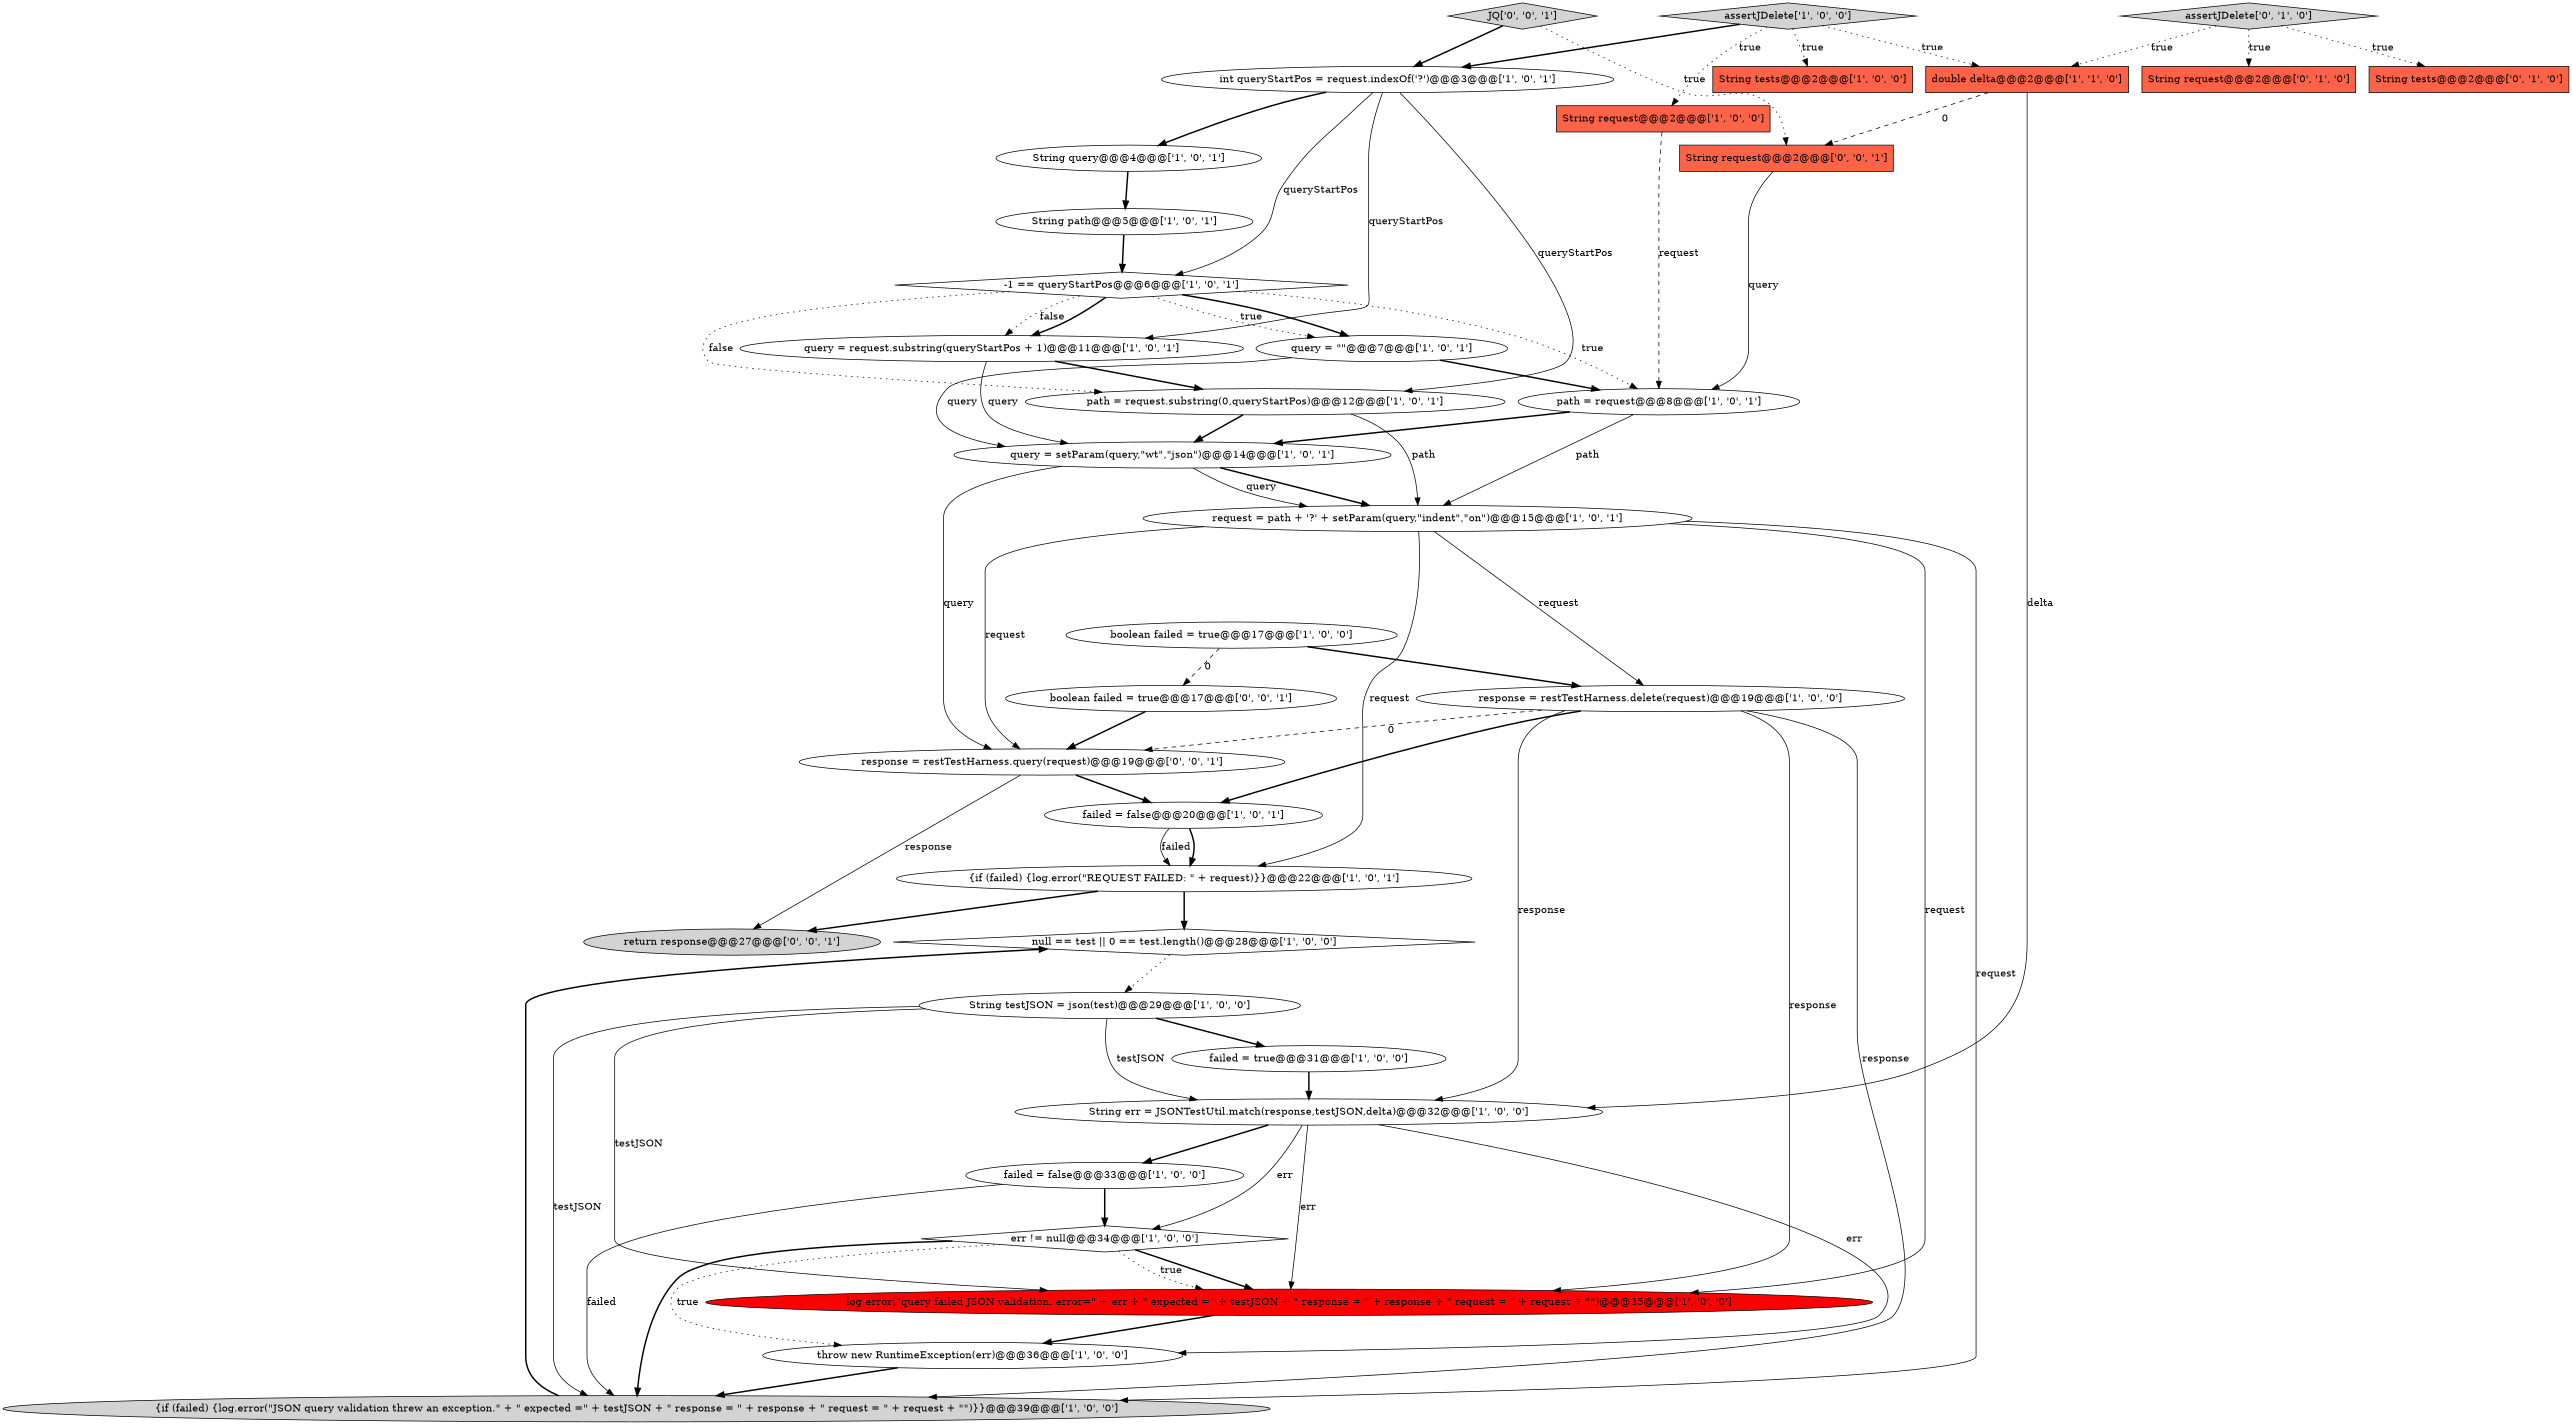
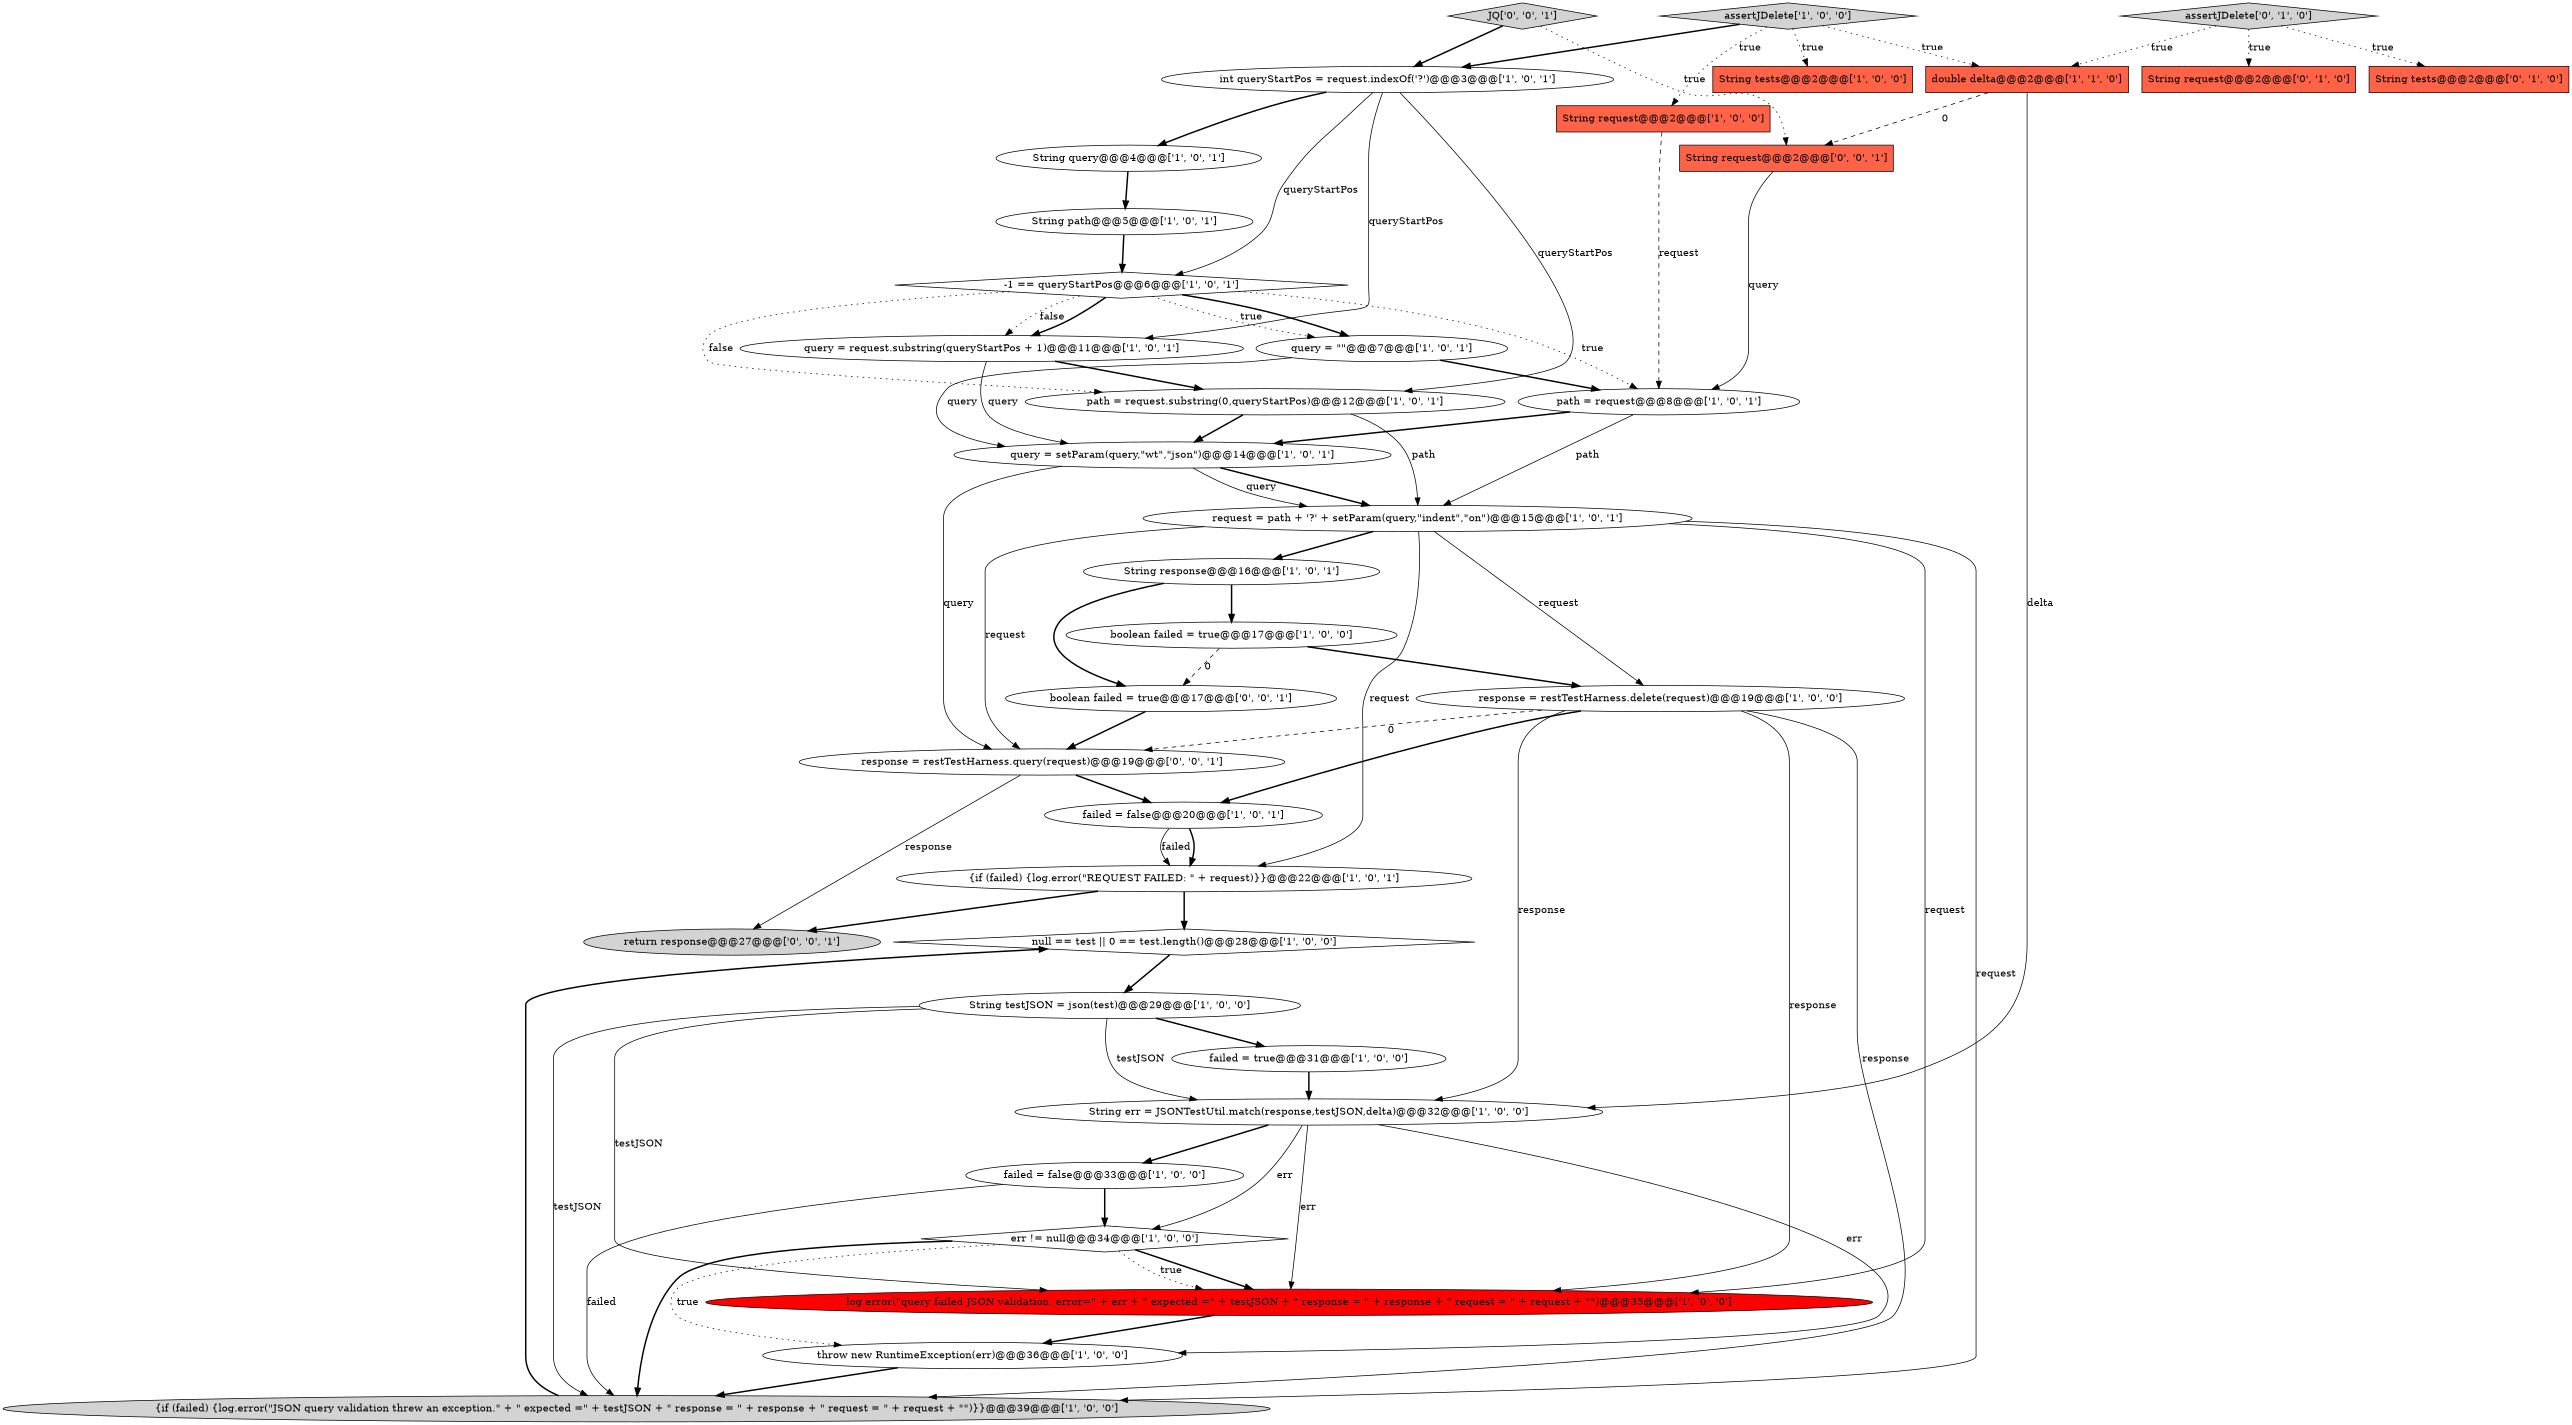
none -> (1232, 572)
(1150, 971) -> (1150, 971)
